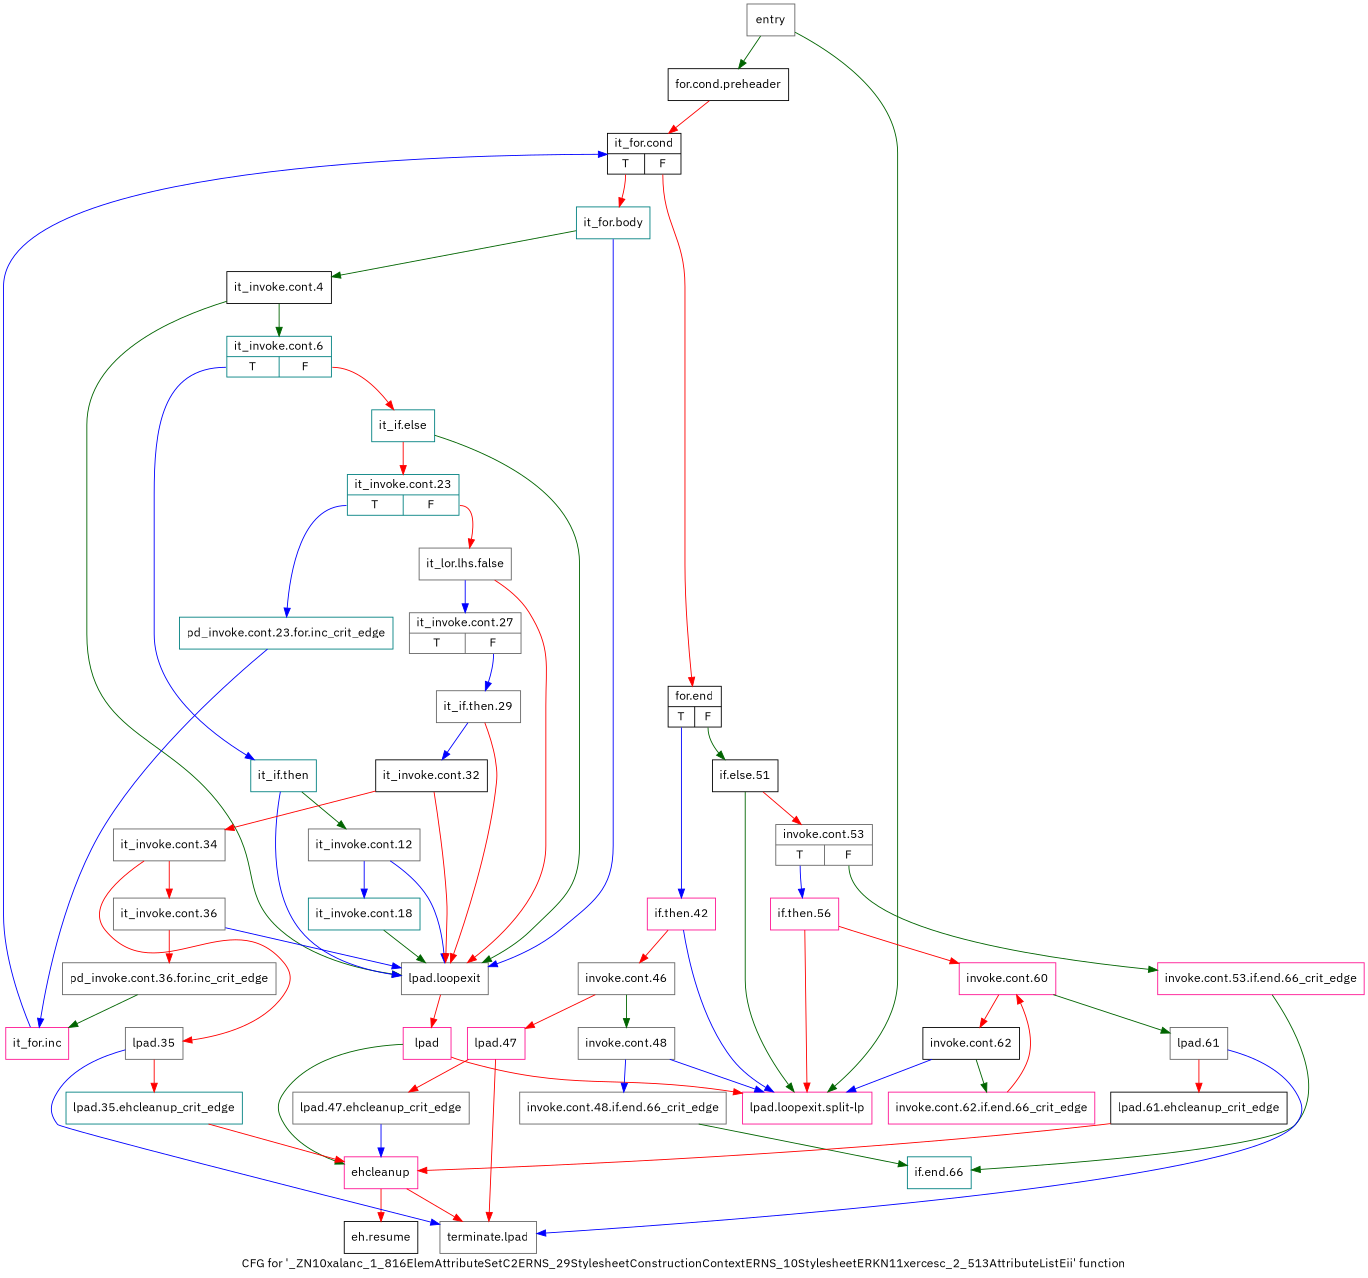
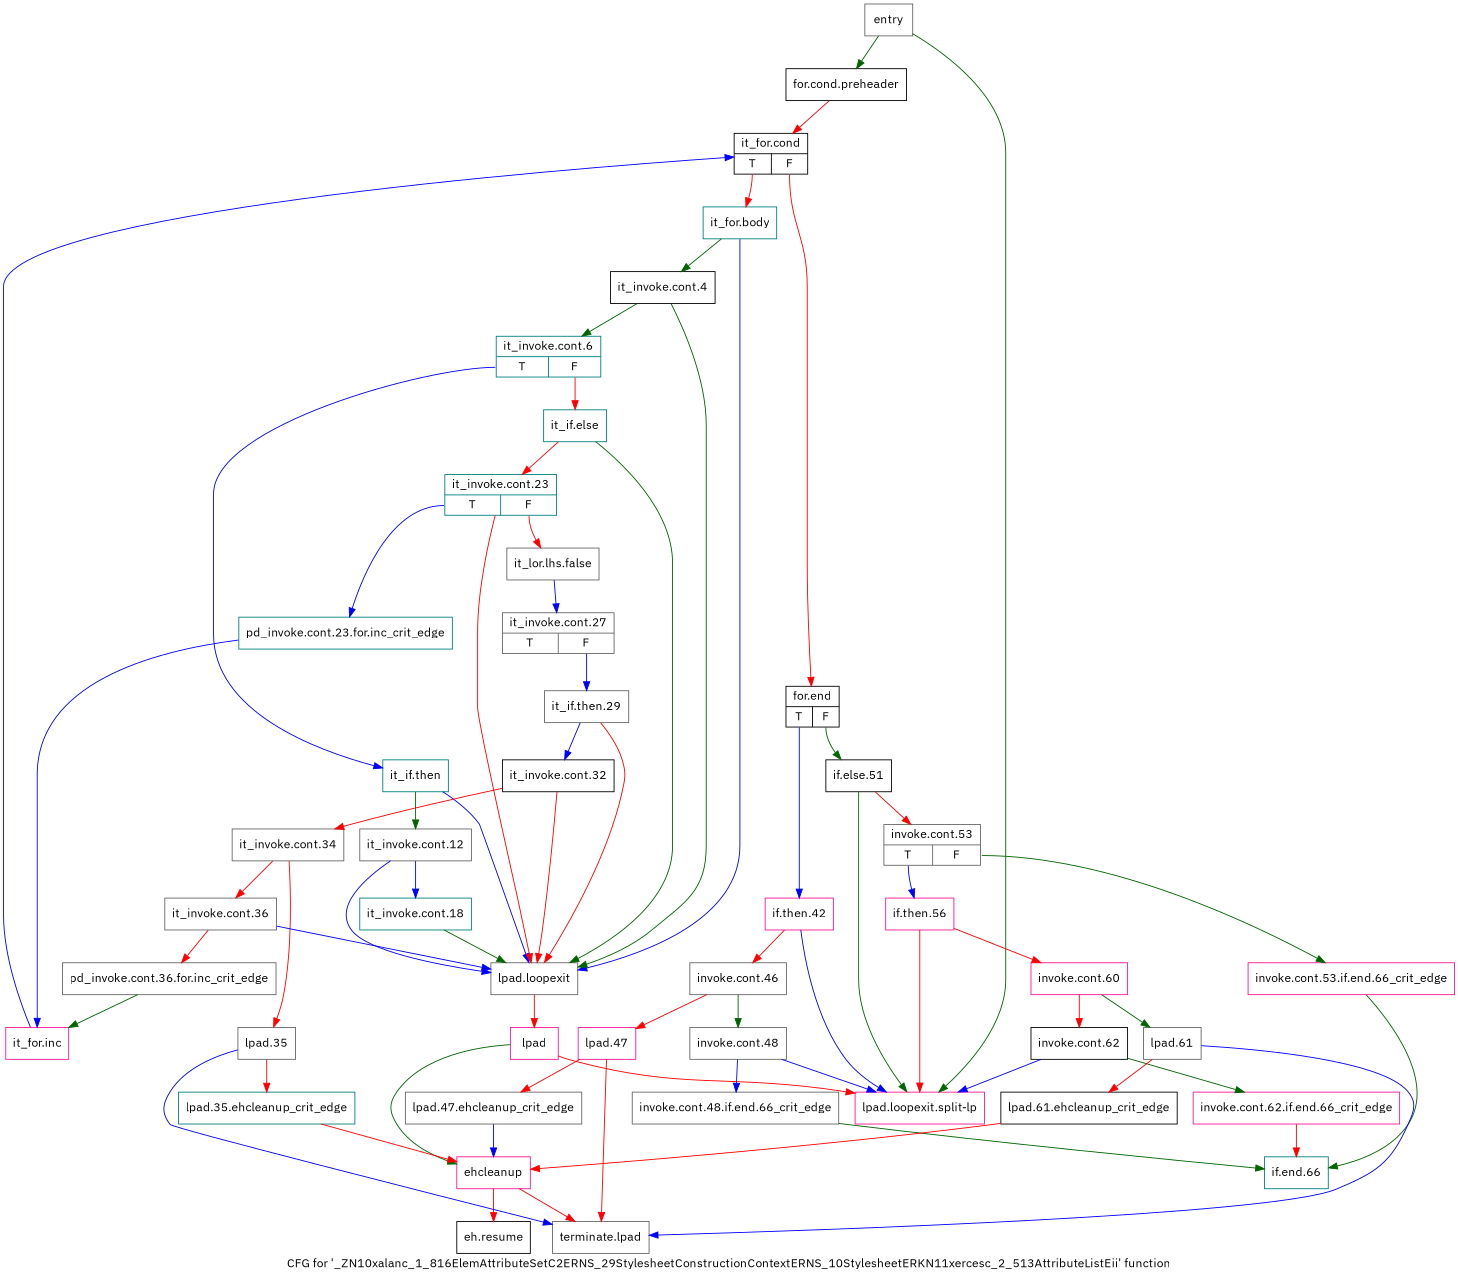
(546, 772) -> (482, 736)
(1030, 1050) -> (1296, 1136)
